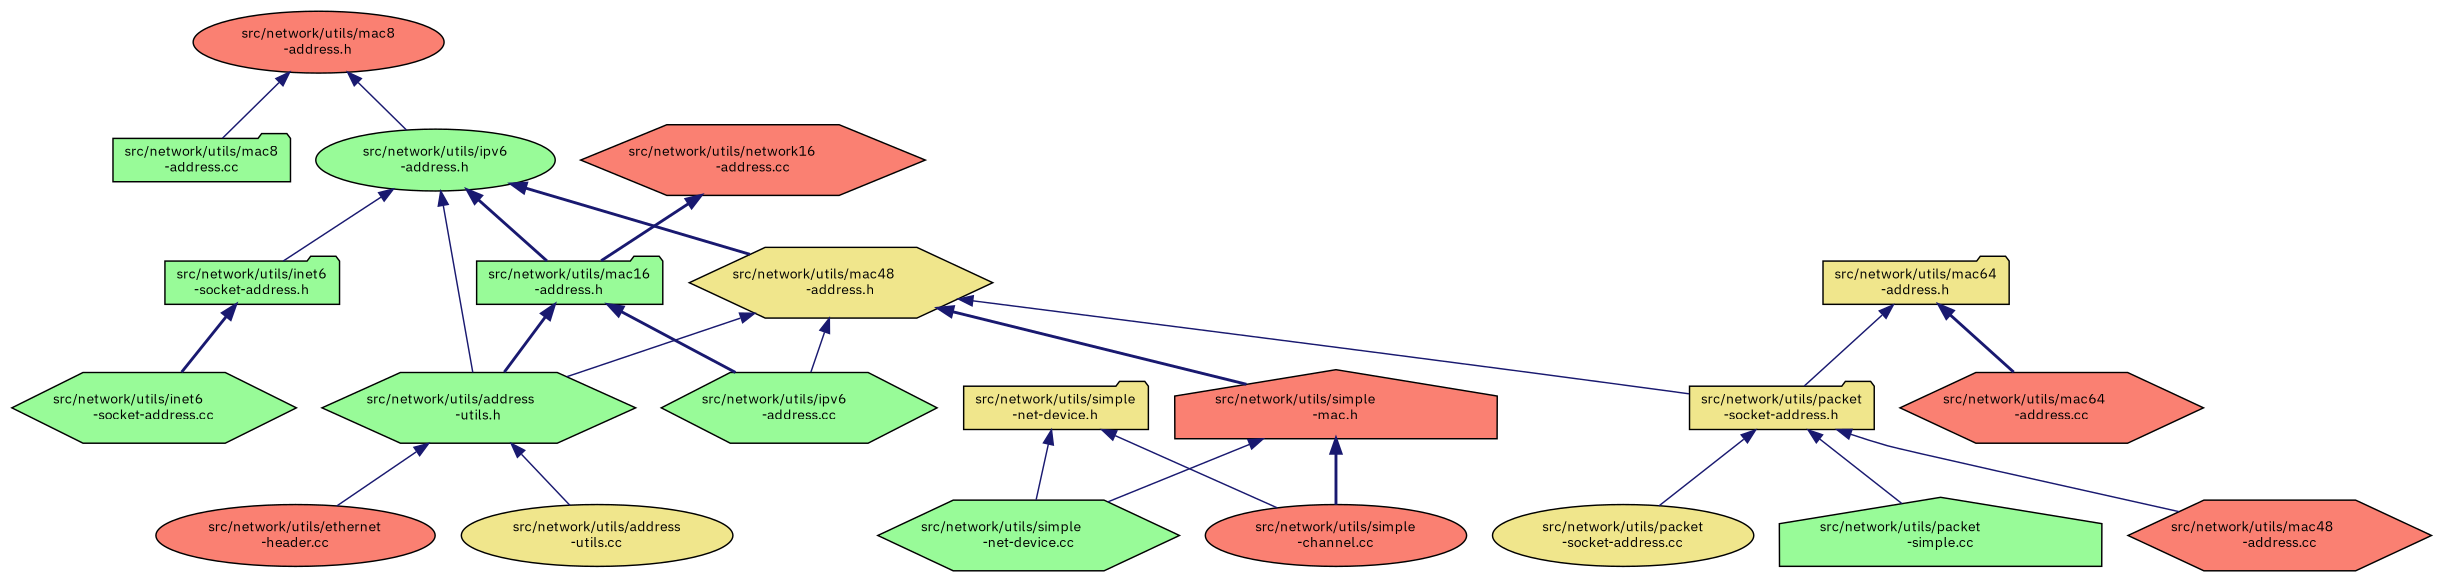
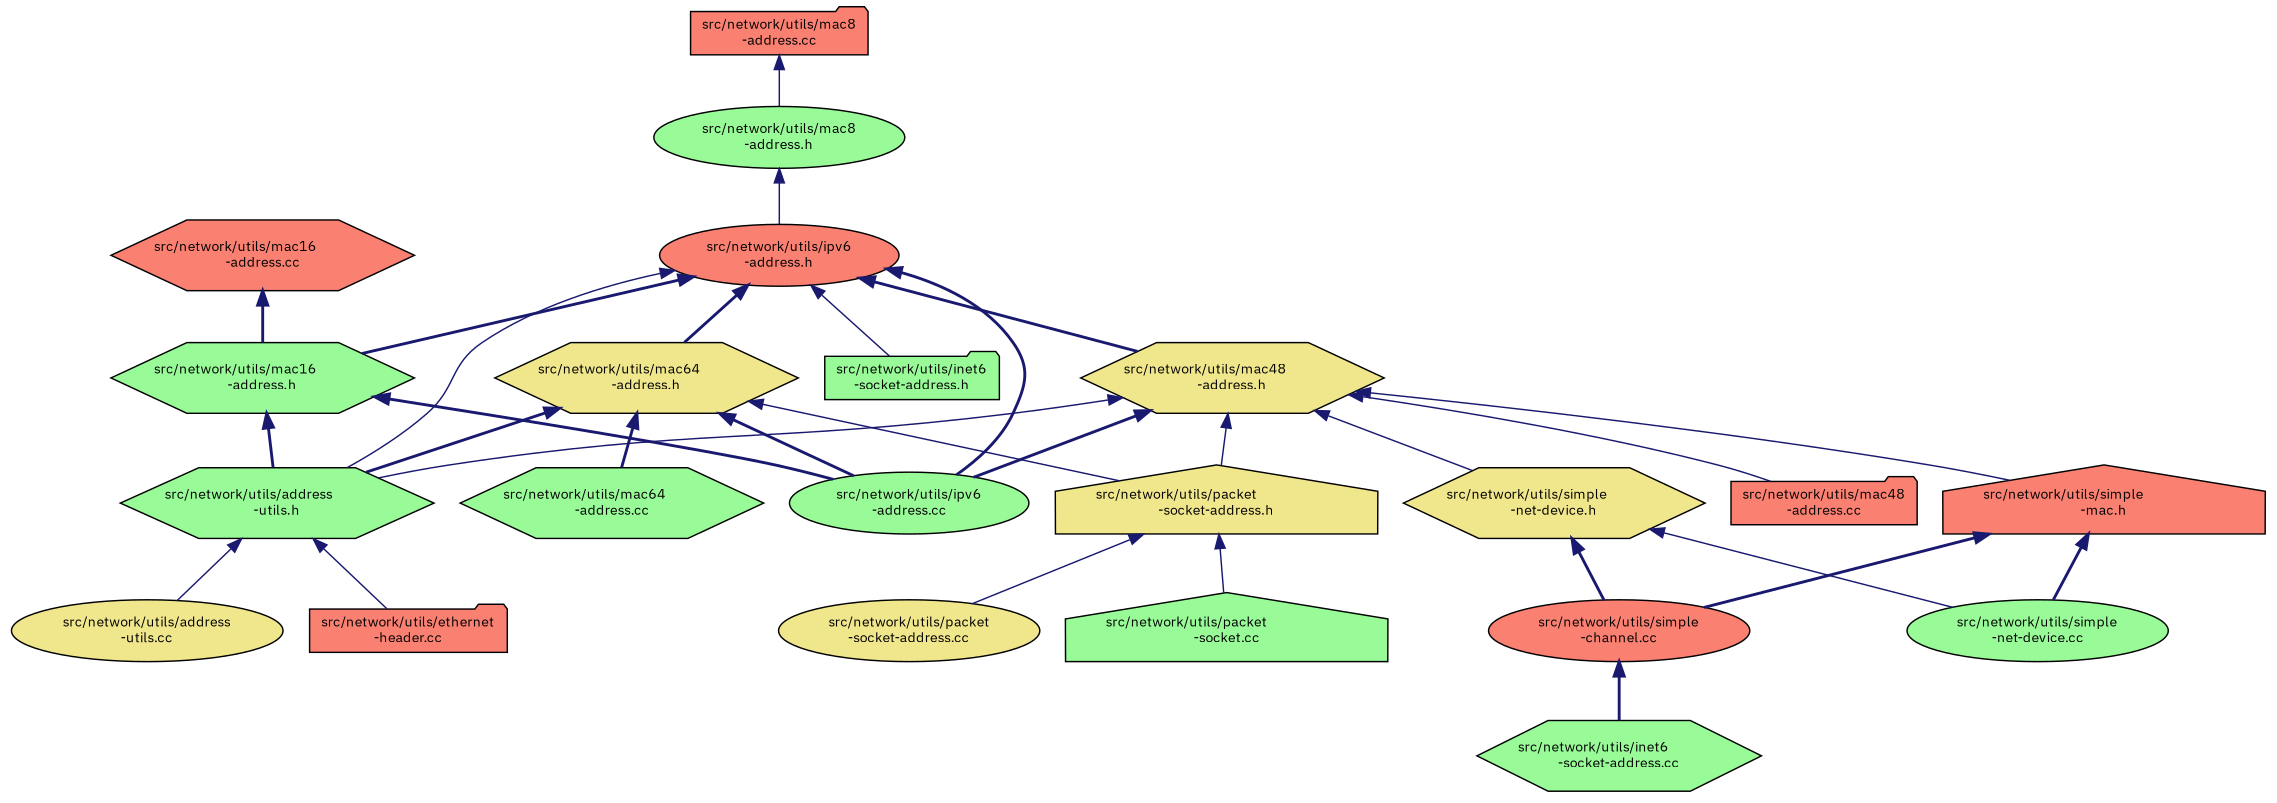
(319, 42) -> (779, 137)
(251, 110) -> (779, 88)
(202, 160) -> (779, 33)
(436, 160) -> (779, 255)
(753, 160) -> (263, 255)
(570, 283) -> (263, 378)
(1916, 283) -> (647, 378)
none -> (711, 319)
(204, 344) -> (1619, 698)
(1100, 348) -> (1691, 430)
(818, 352) -> (1055, 447)
none -> (1020, 353)
(799, 408) -> (909, 503)
(1056, 408) -> (1554, 503)
(1782, 408) -> (1217, 503)
(2052, 408) -> (612, 503)
none -> (456, 443)
none -> (1400, 443)
none -> (793, 448)
(1175, 475) -> (2067, 573)
(1204, 475) -> (1591, 576)
(2014, 475) -> (1569, 432)
(296, 535) -> (408, 631)
(1029, 535) -> (2038, 631)
(1941, 535) -> (1227, 631)
(2280, 535) -> (1824, 503)
